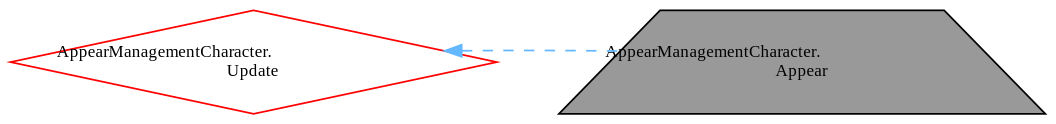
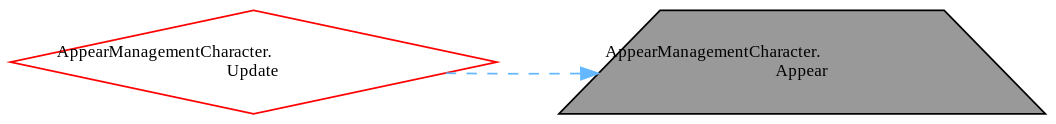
(541, 50) -> (512, 74)
